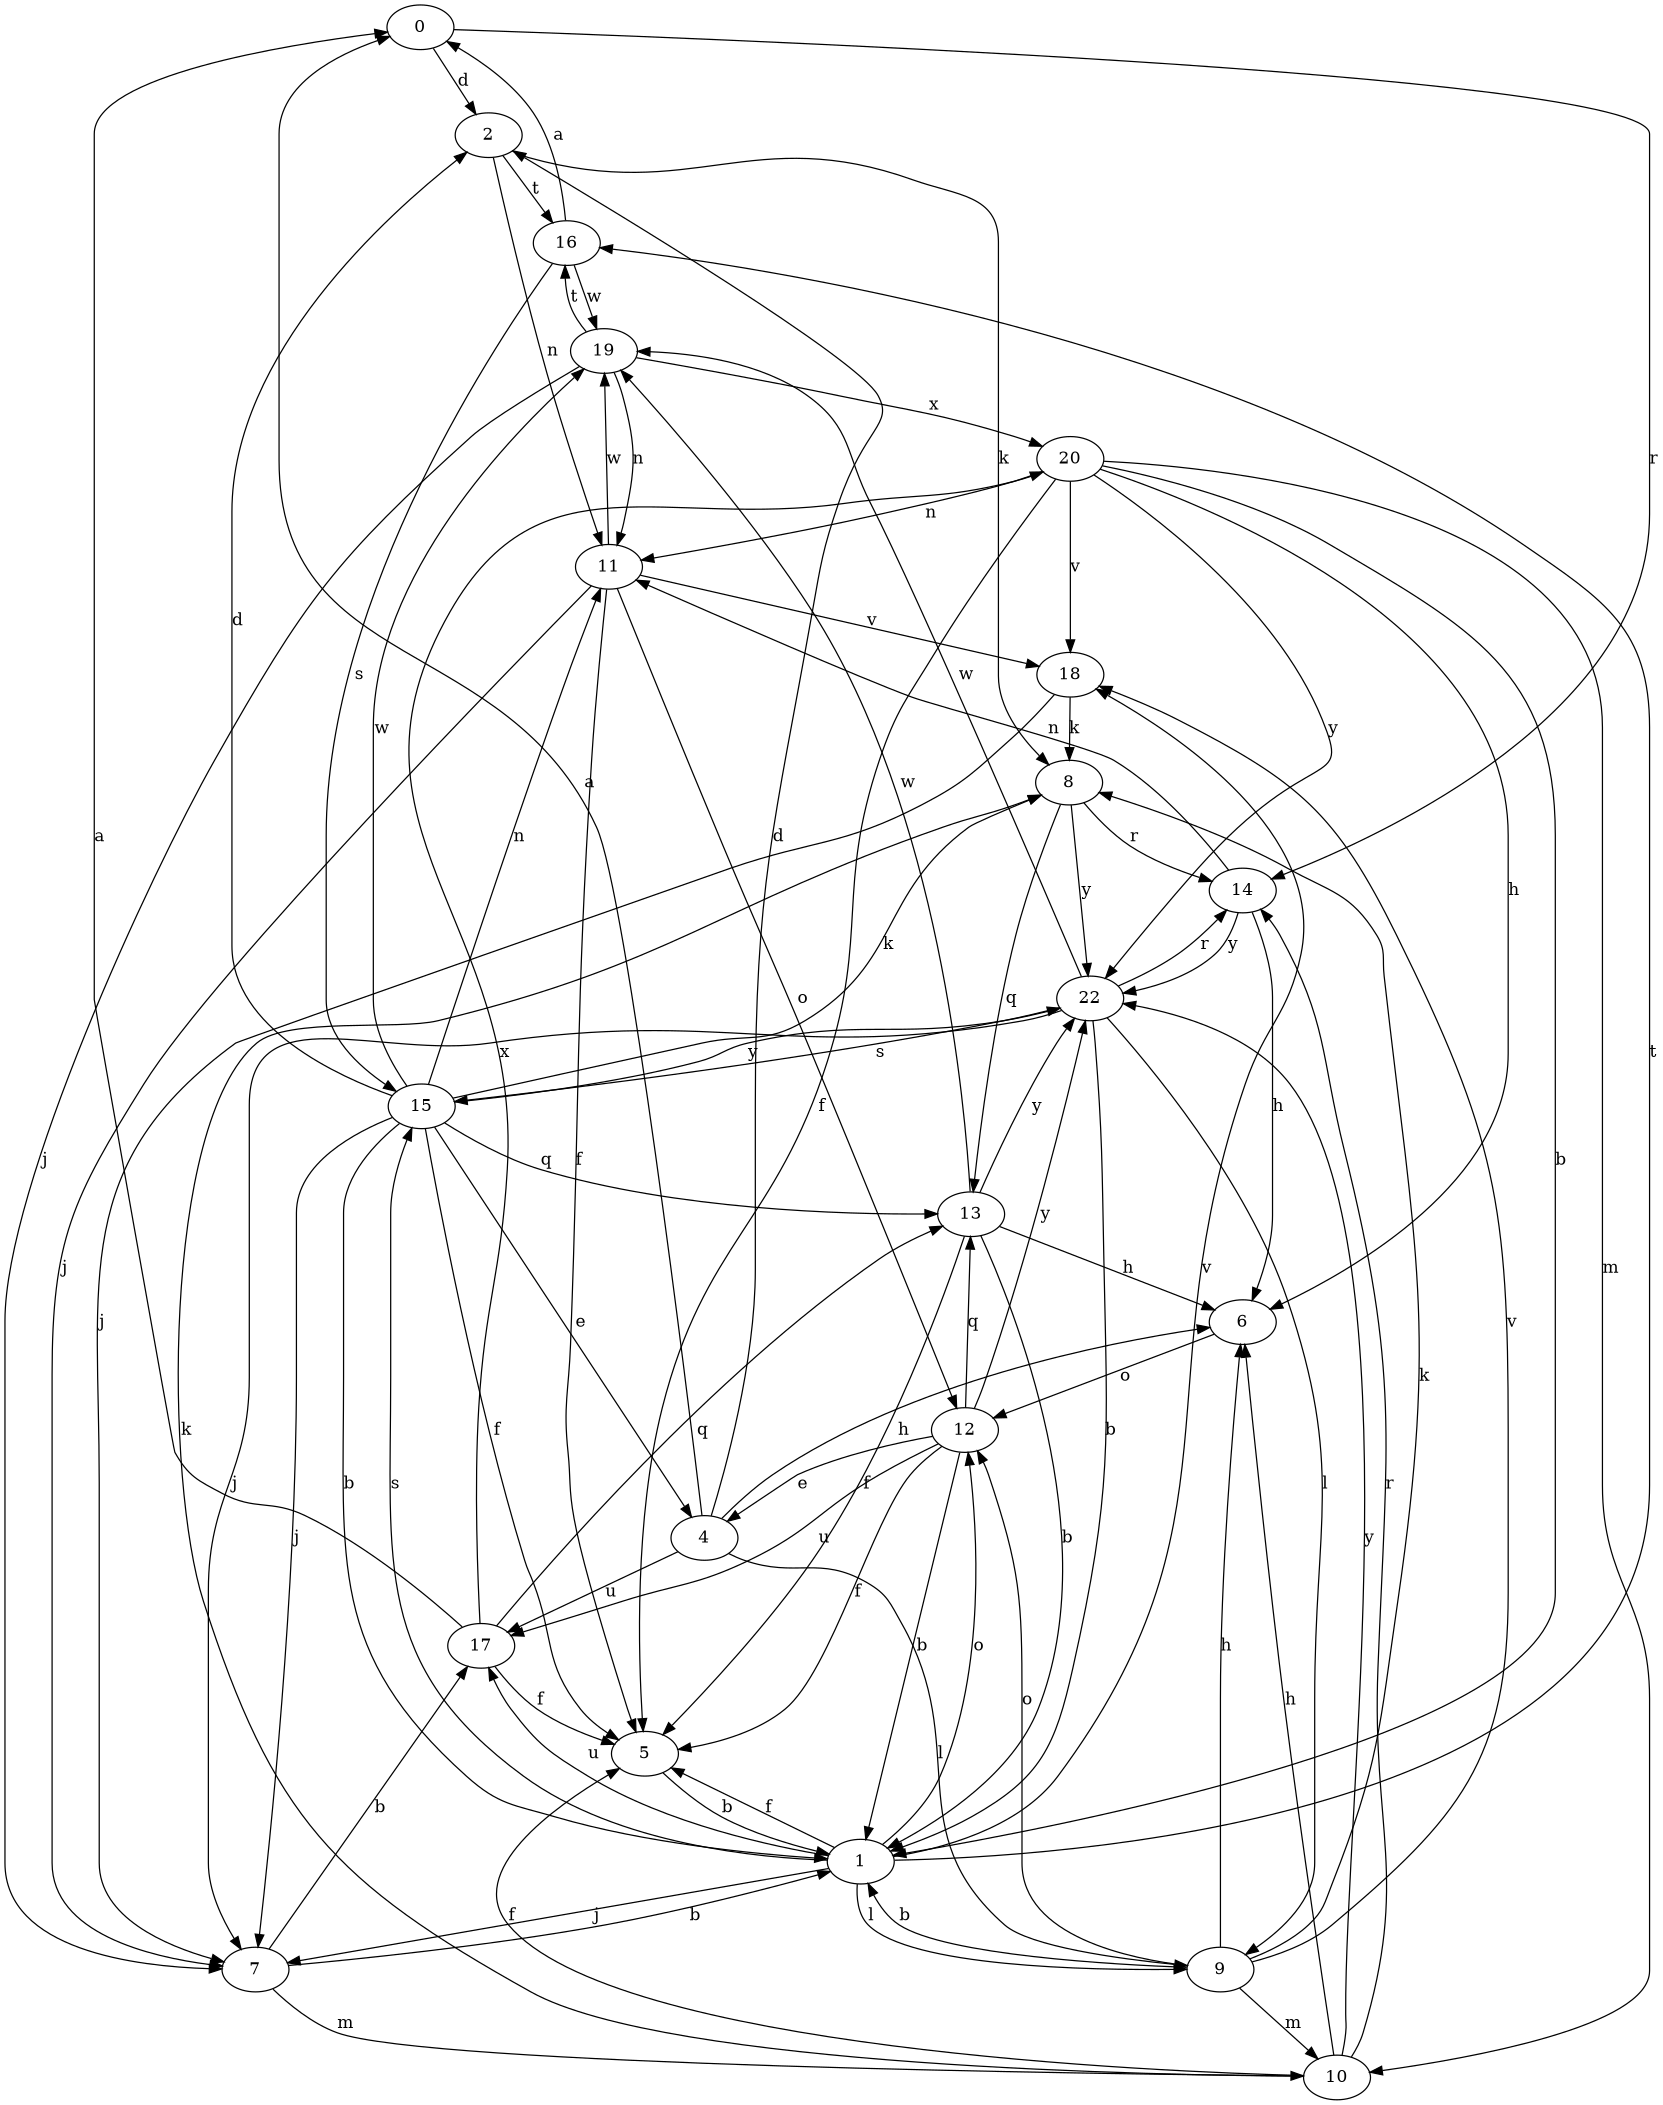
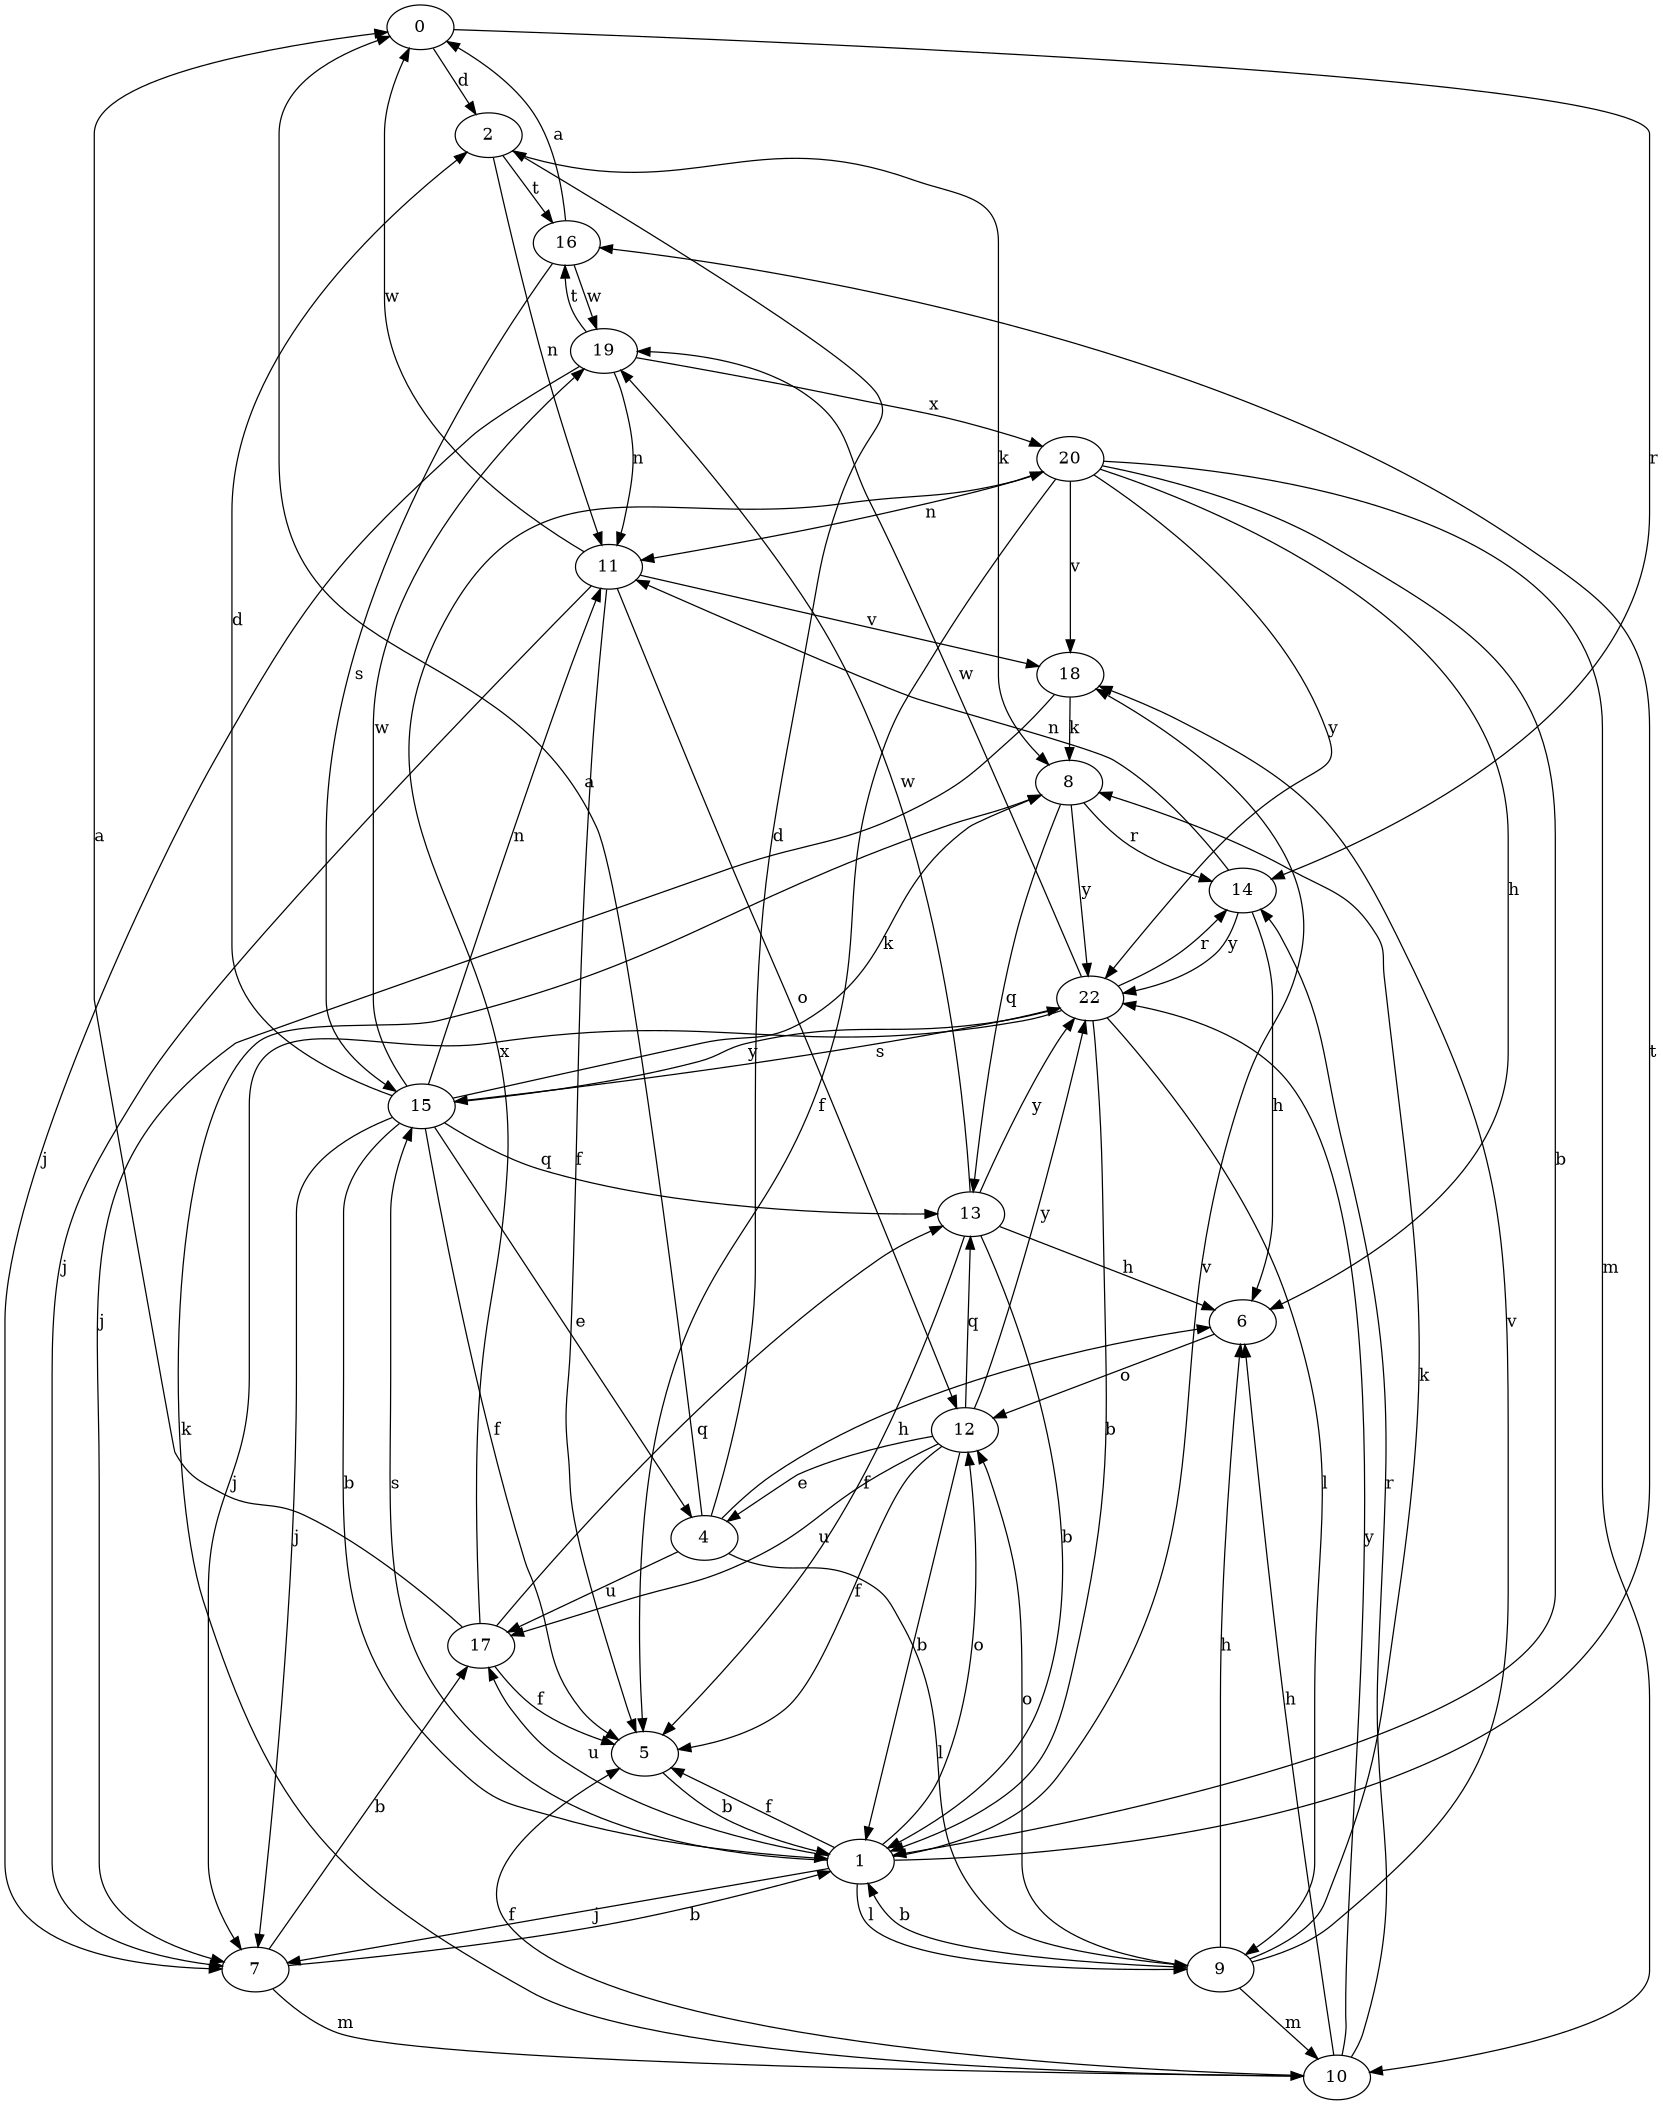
(607, 465) -> (391, 345)
